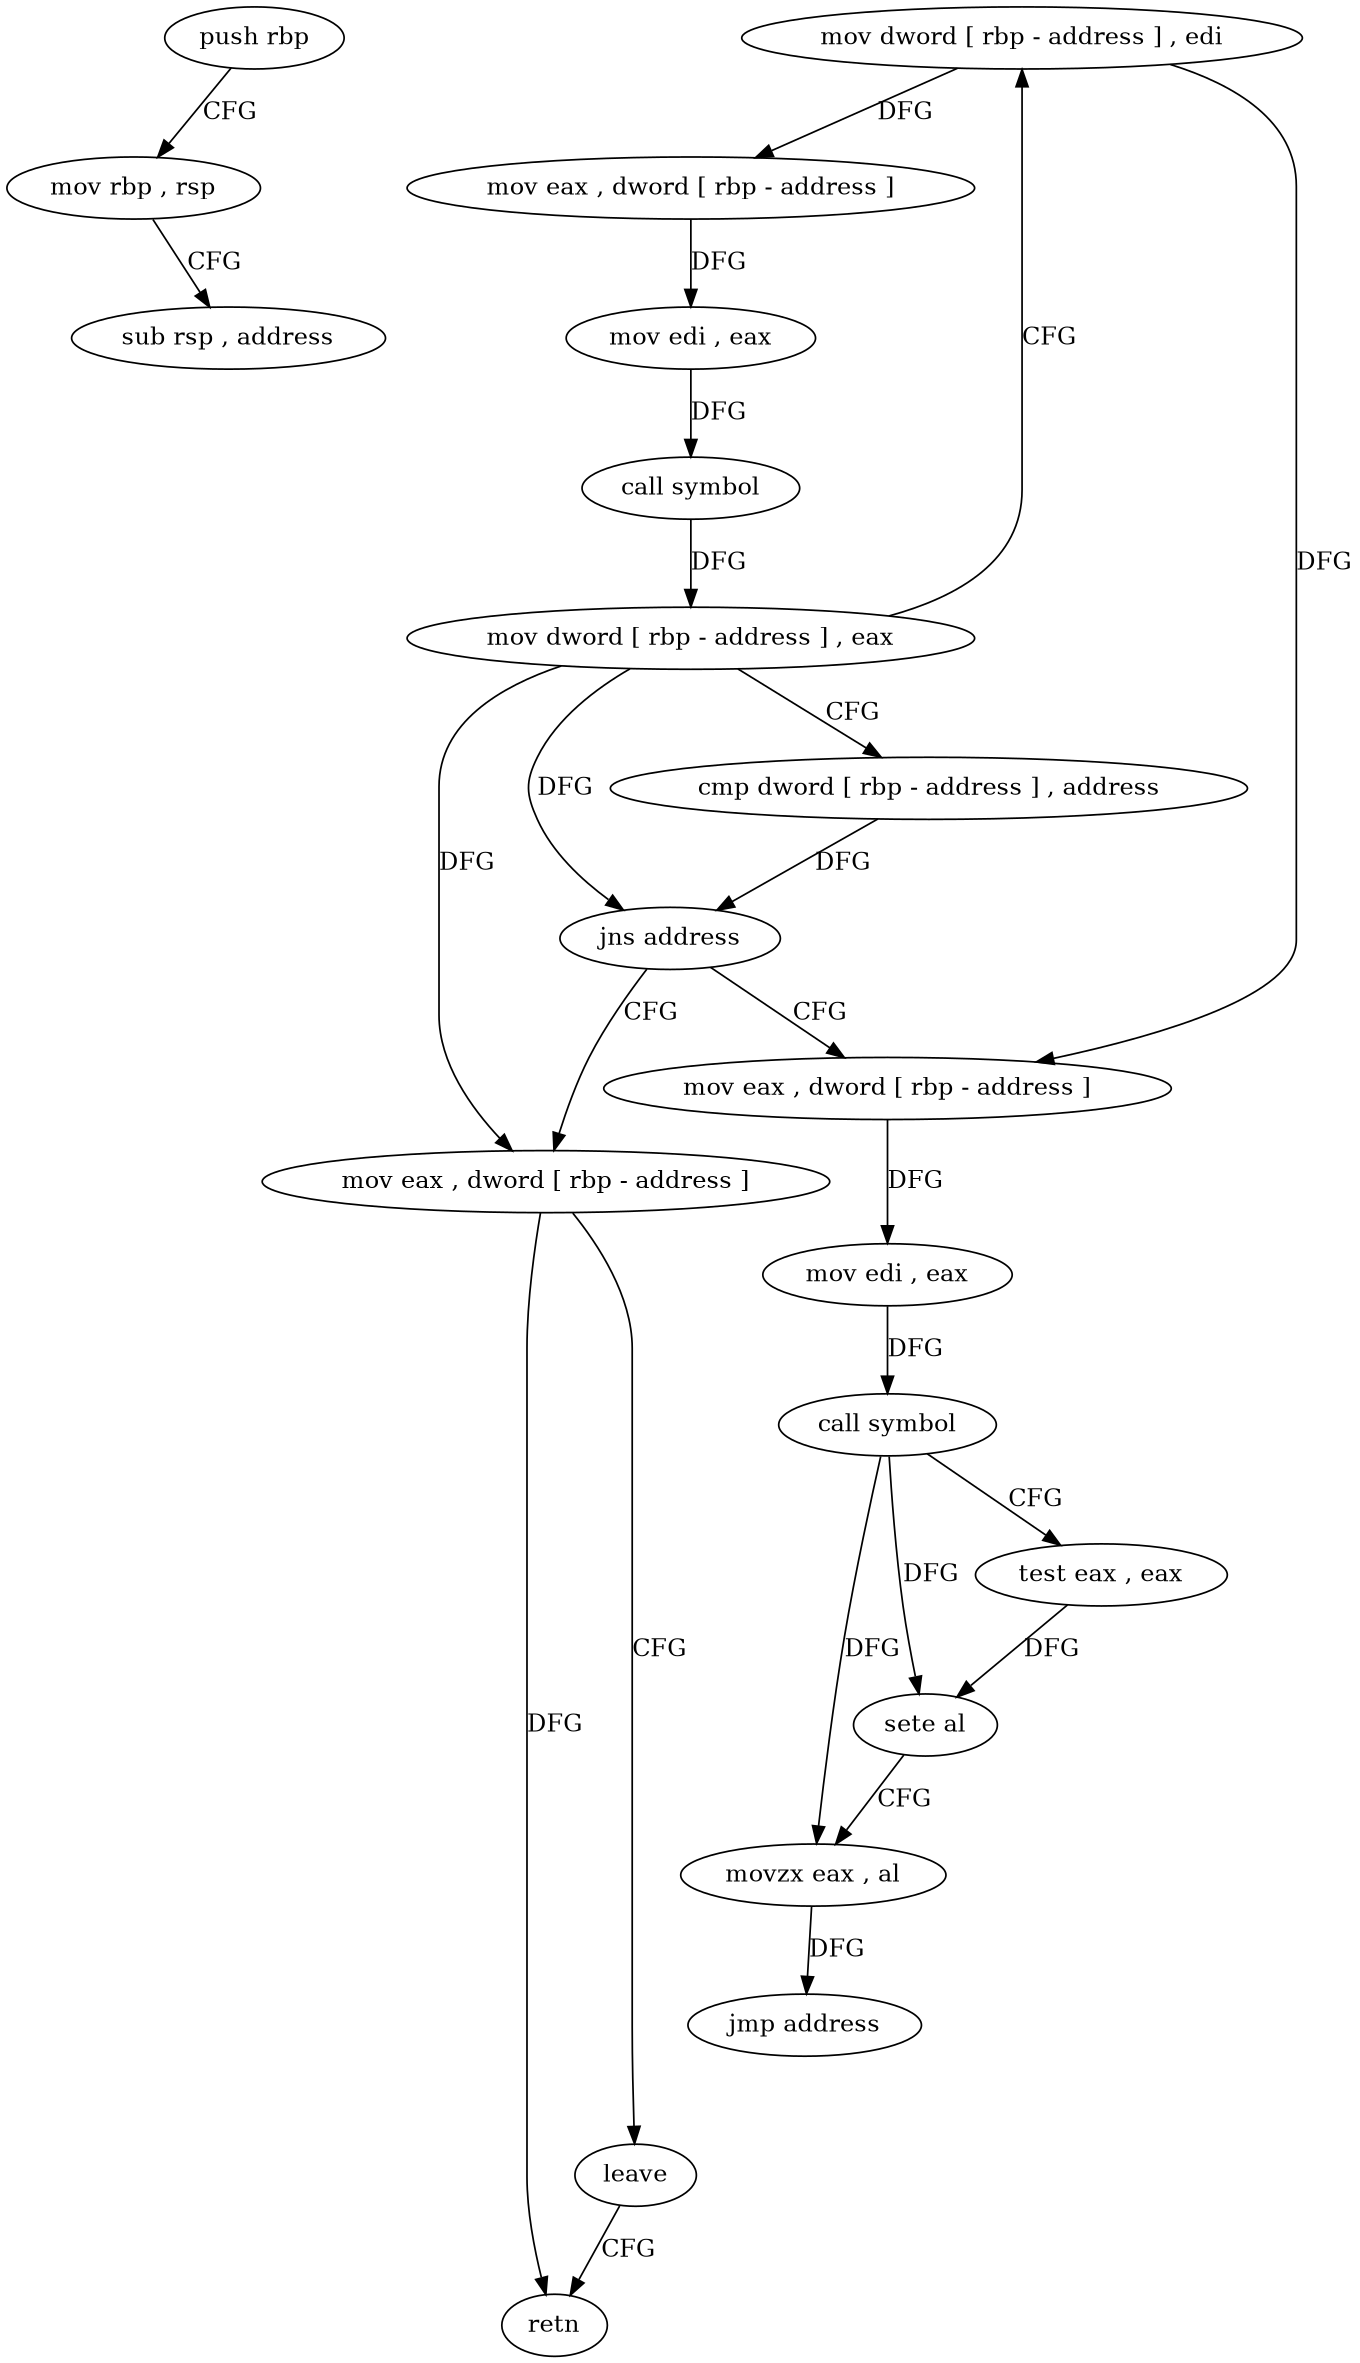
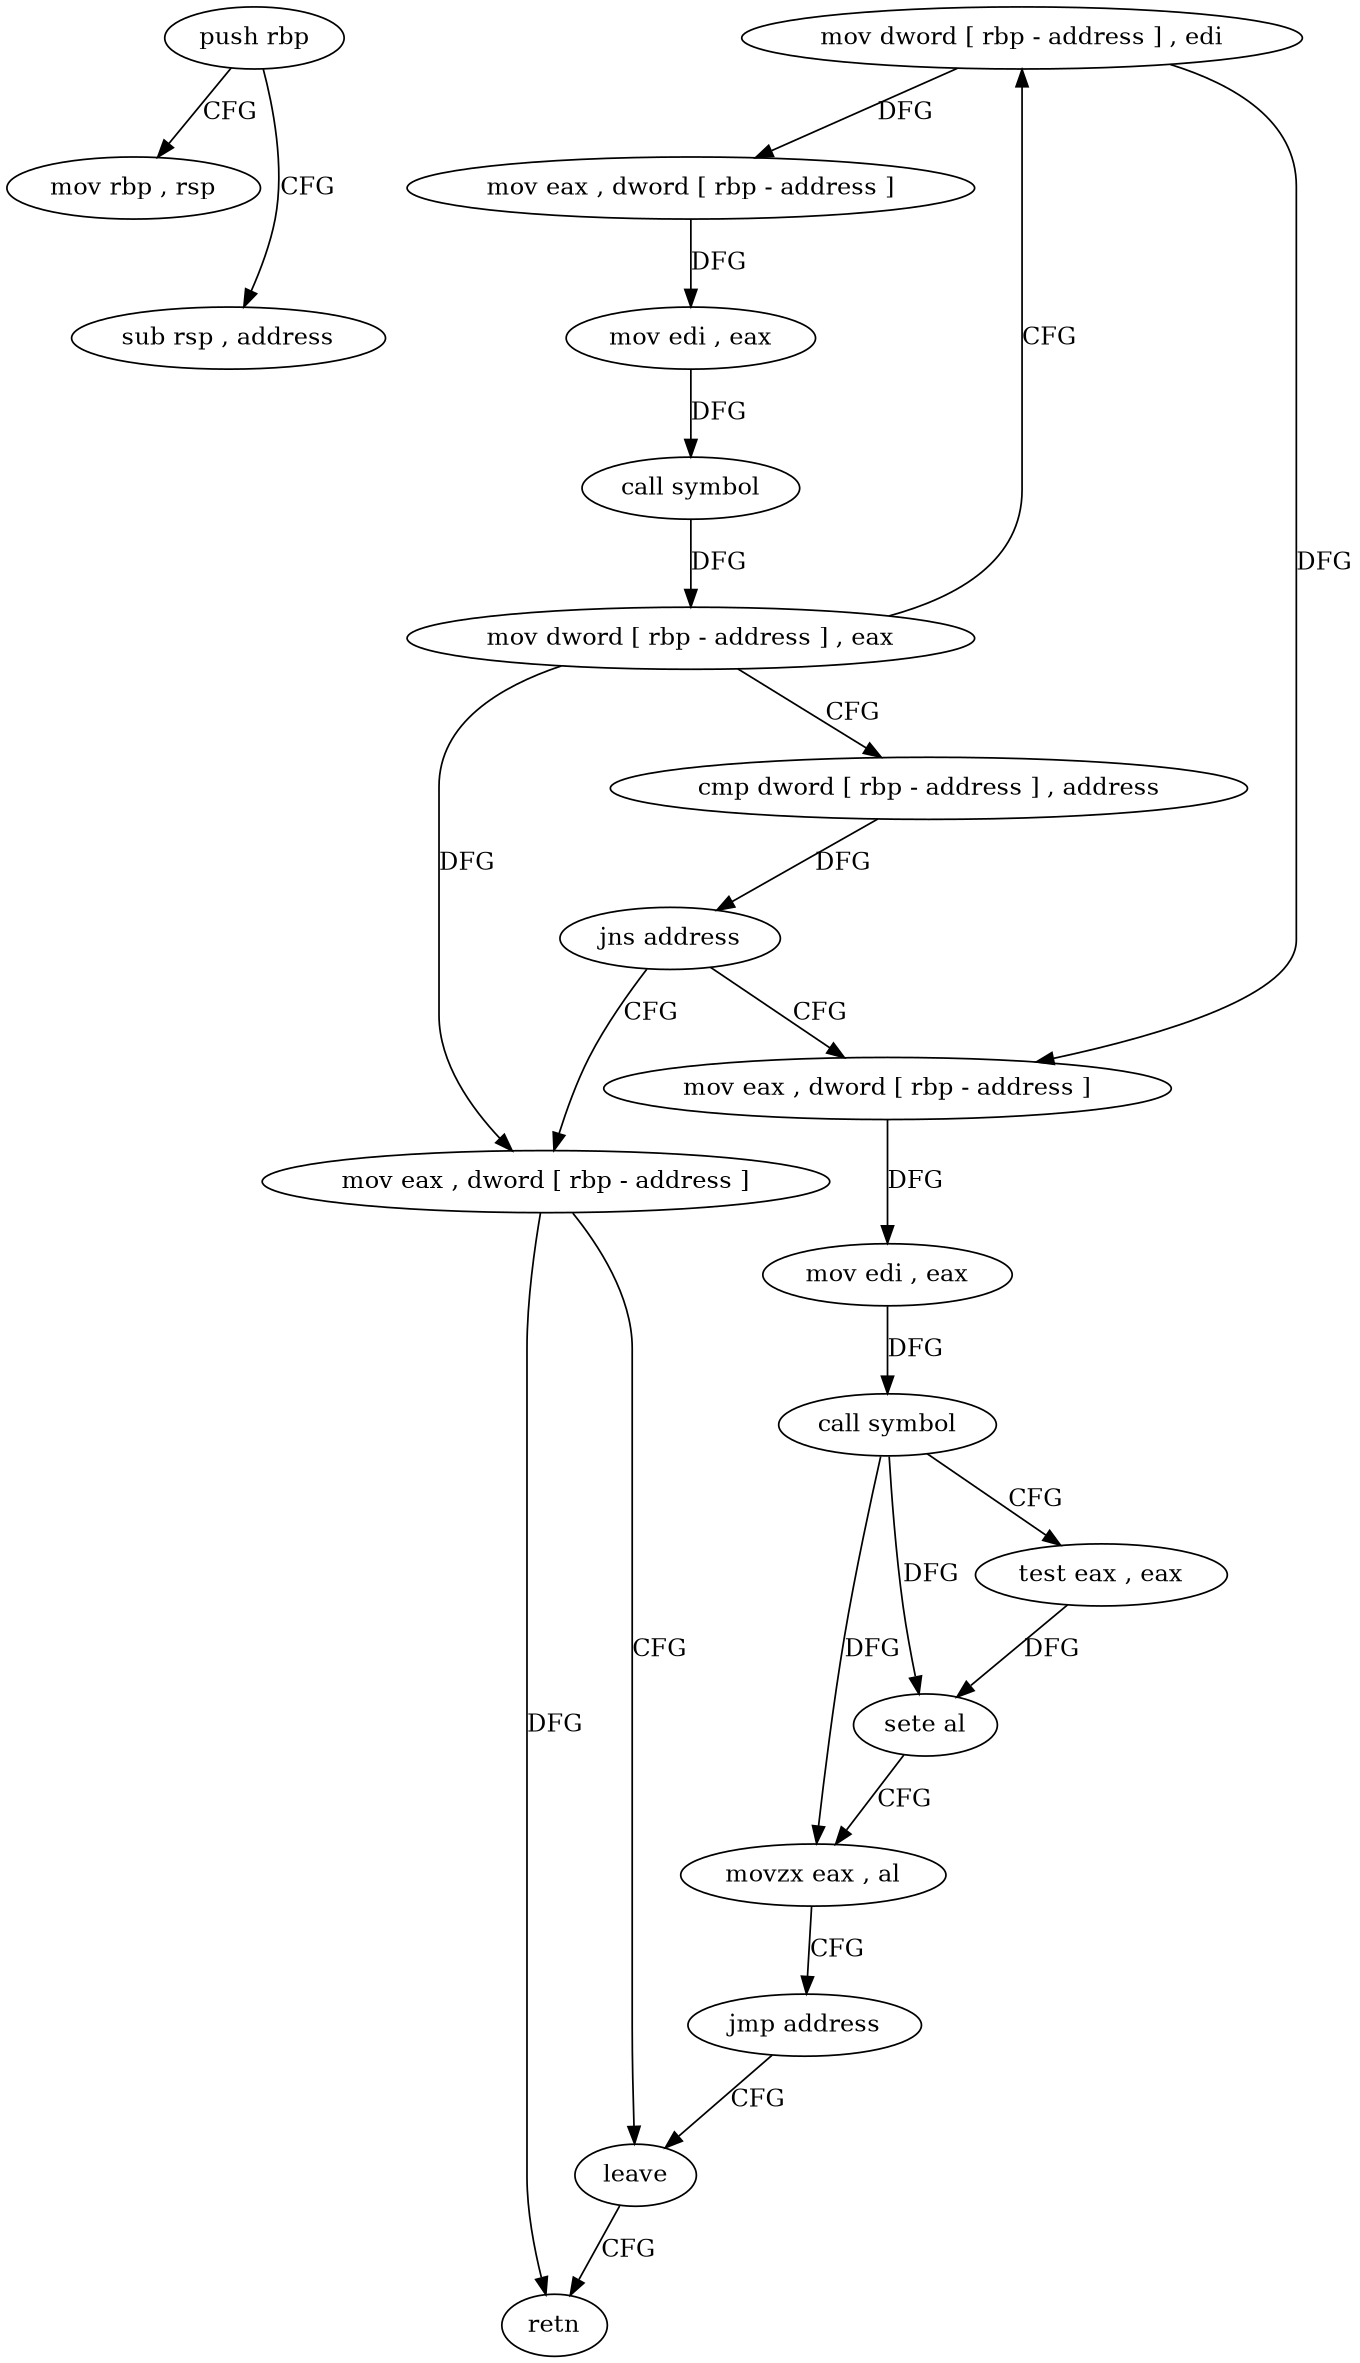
(177, 256) -> (279, 182)
(530, 778) -> none
(837, 1950) -> (837, 1950)
none -> (725, 2096)
